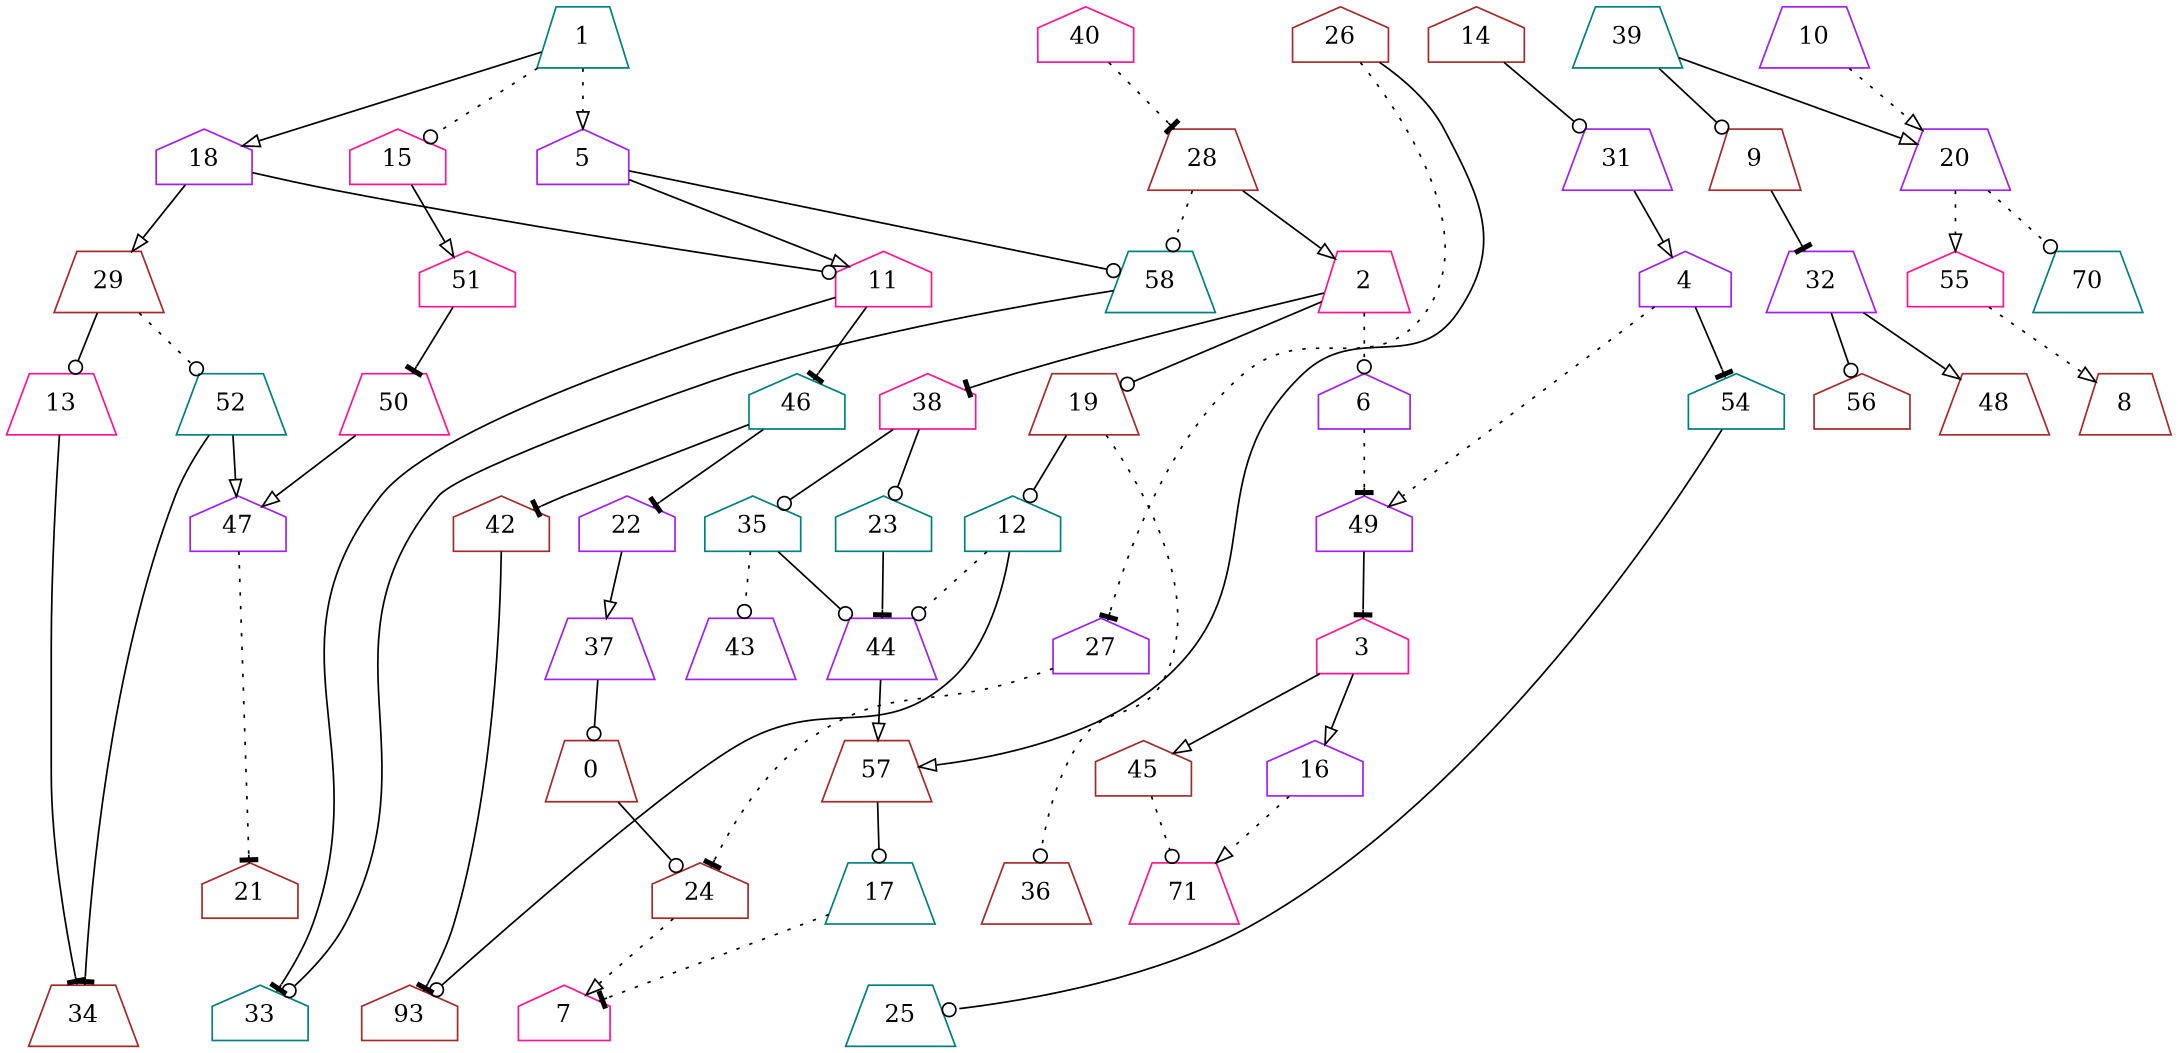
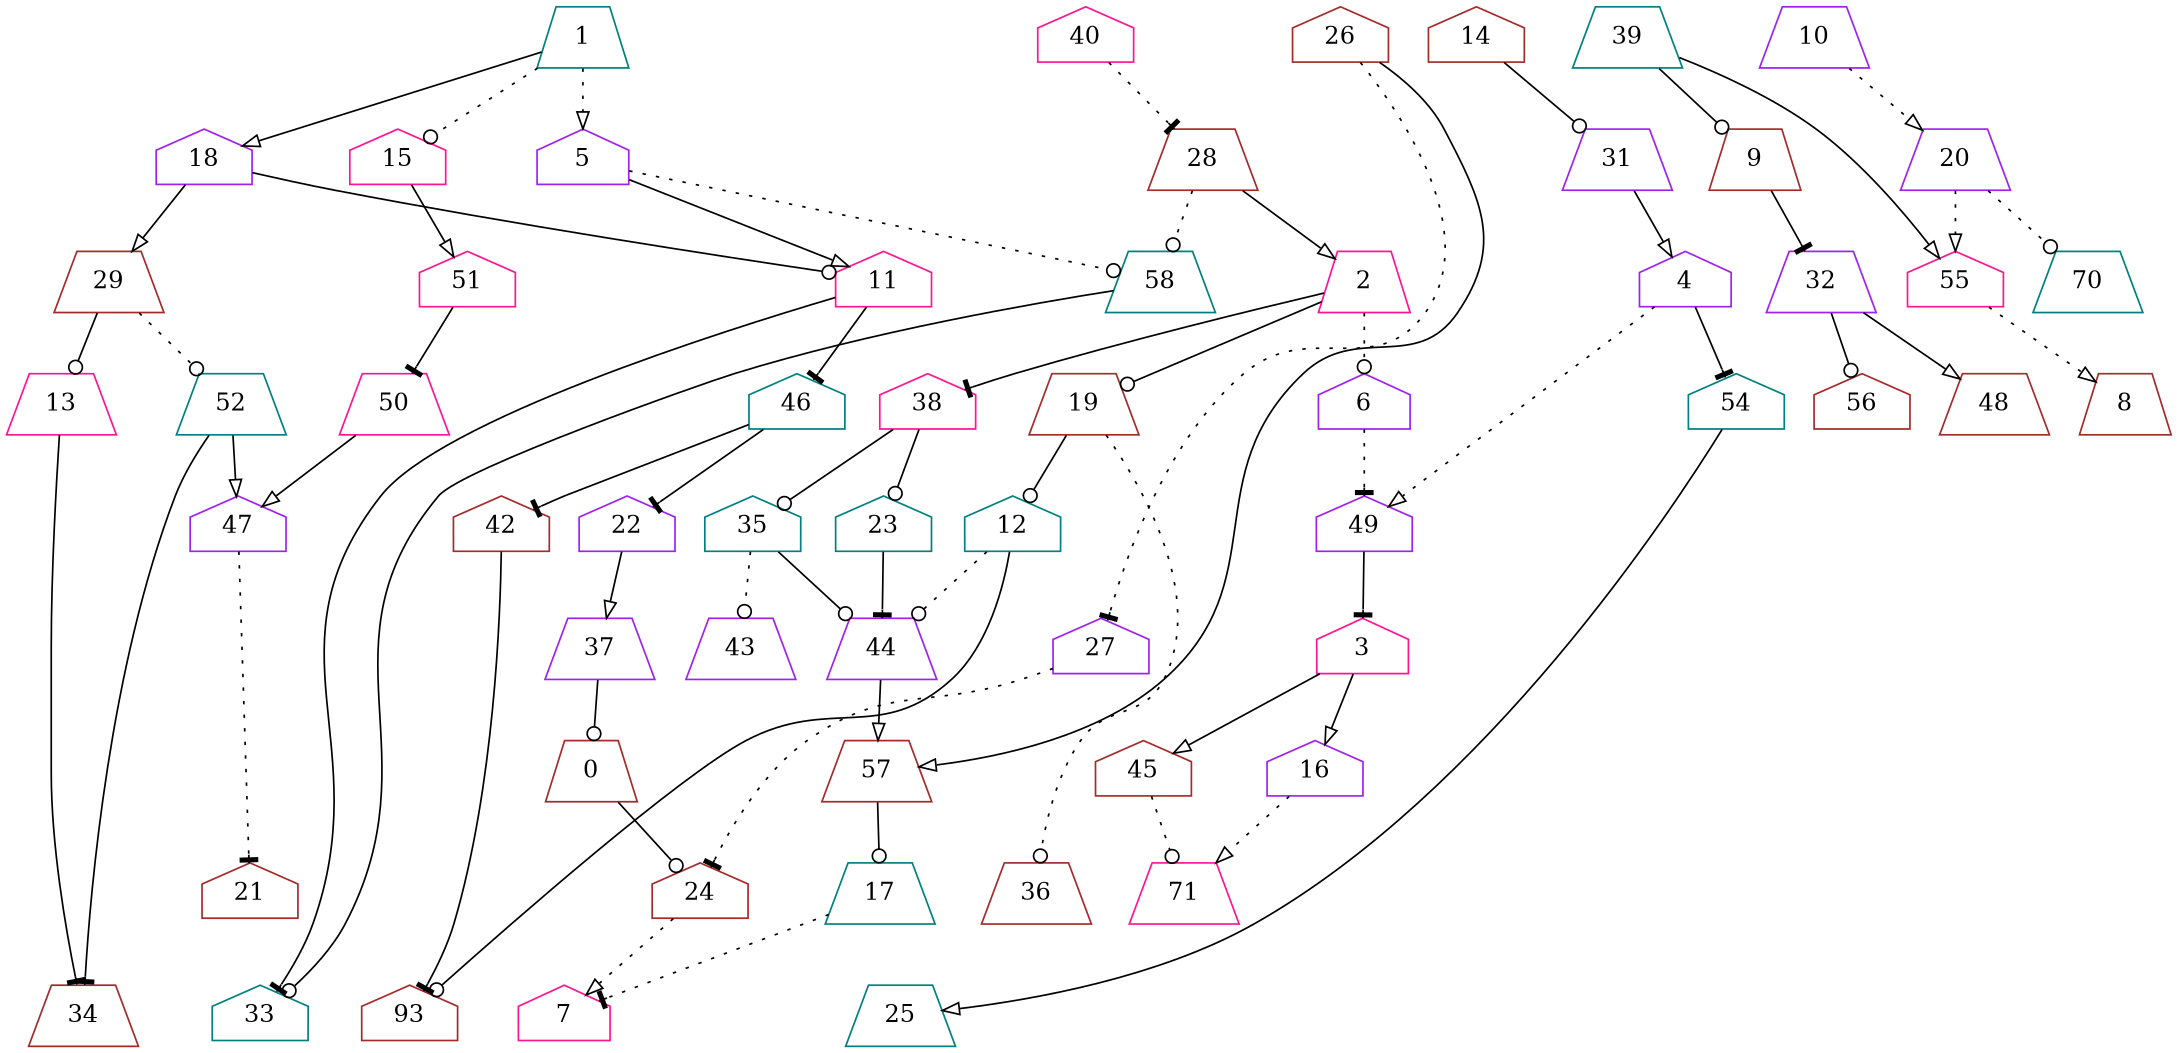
(1790, 98) -> (1819, 131)
(868, 220) -> (868, 220)
(1407, 812) -> (1407, 812)
